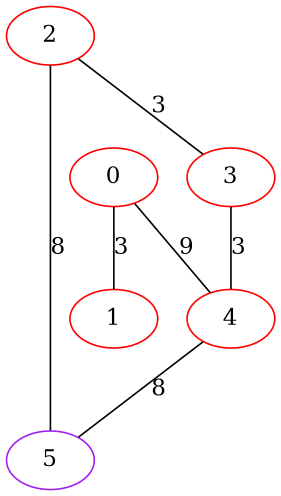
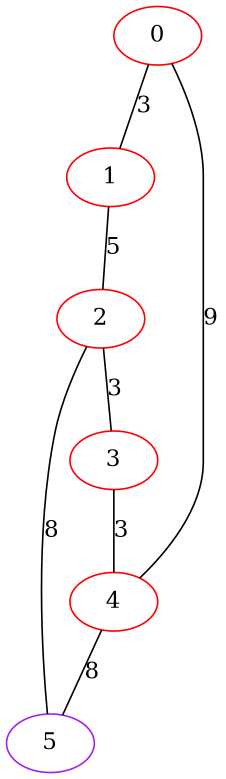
none -> (106, 248)
